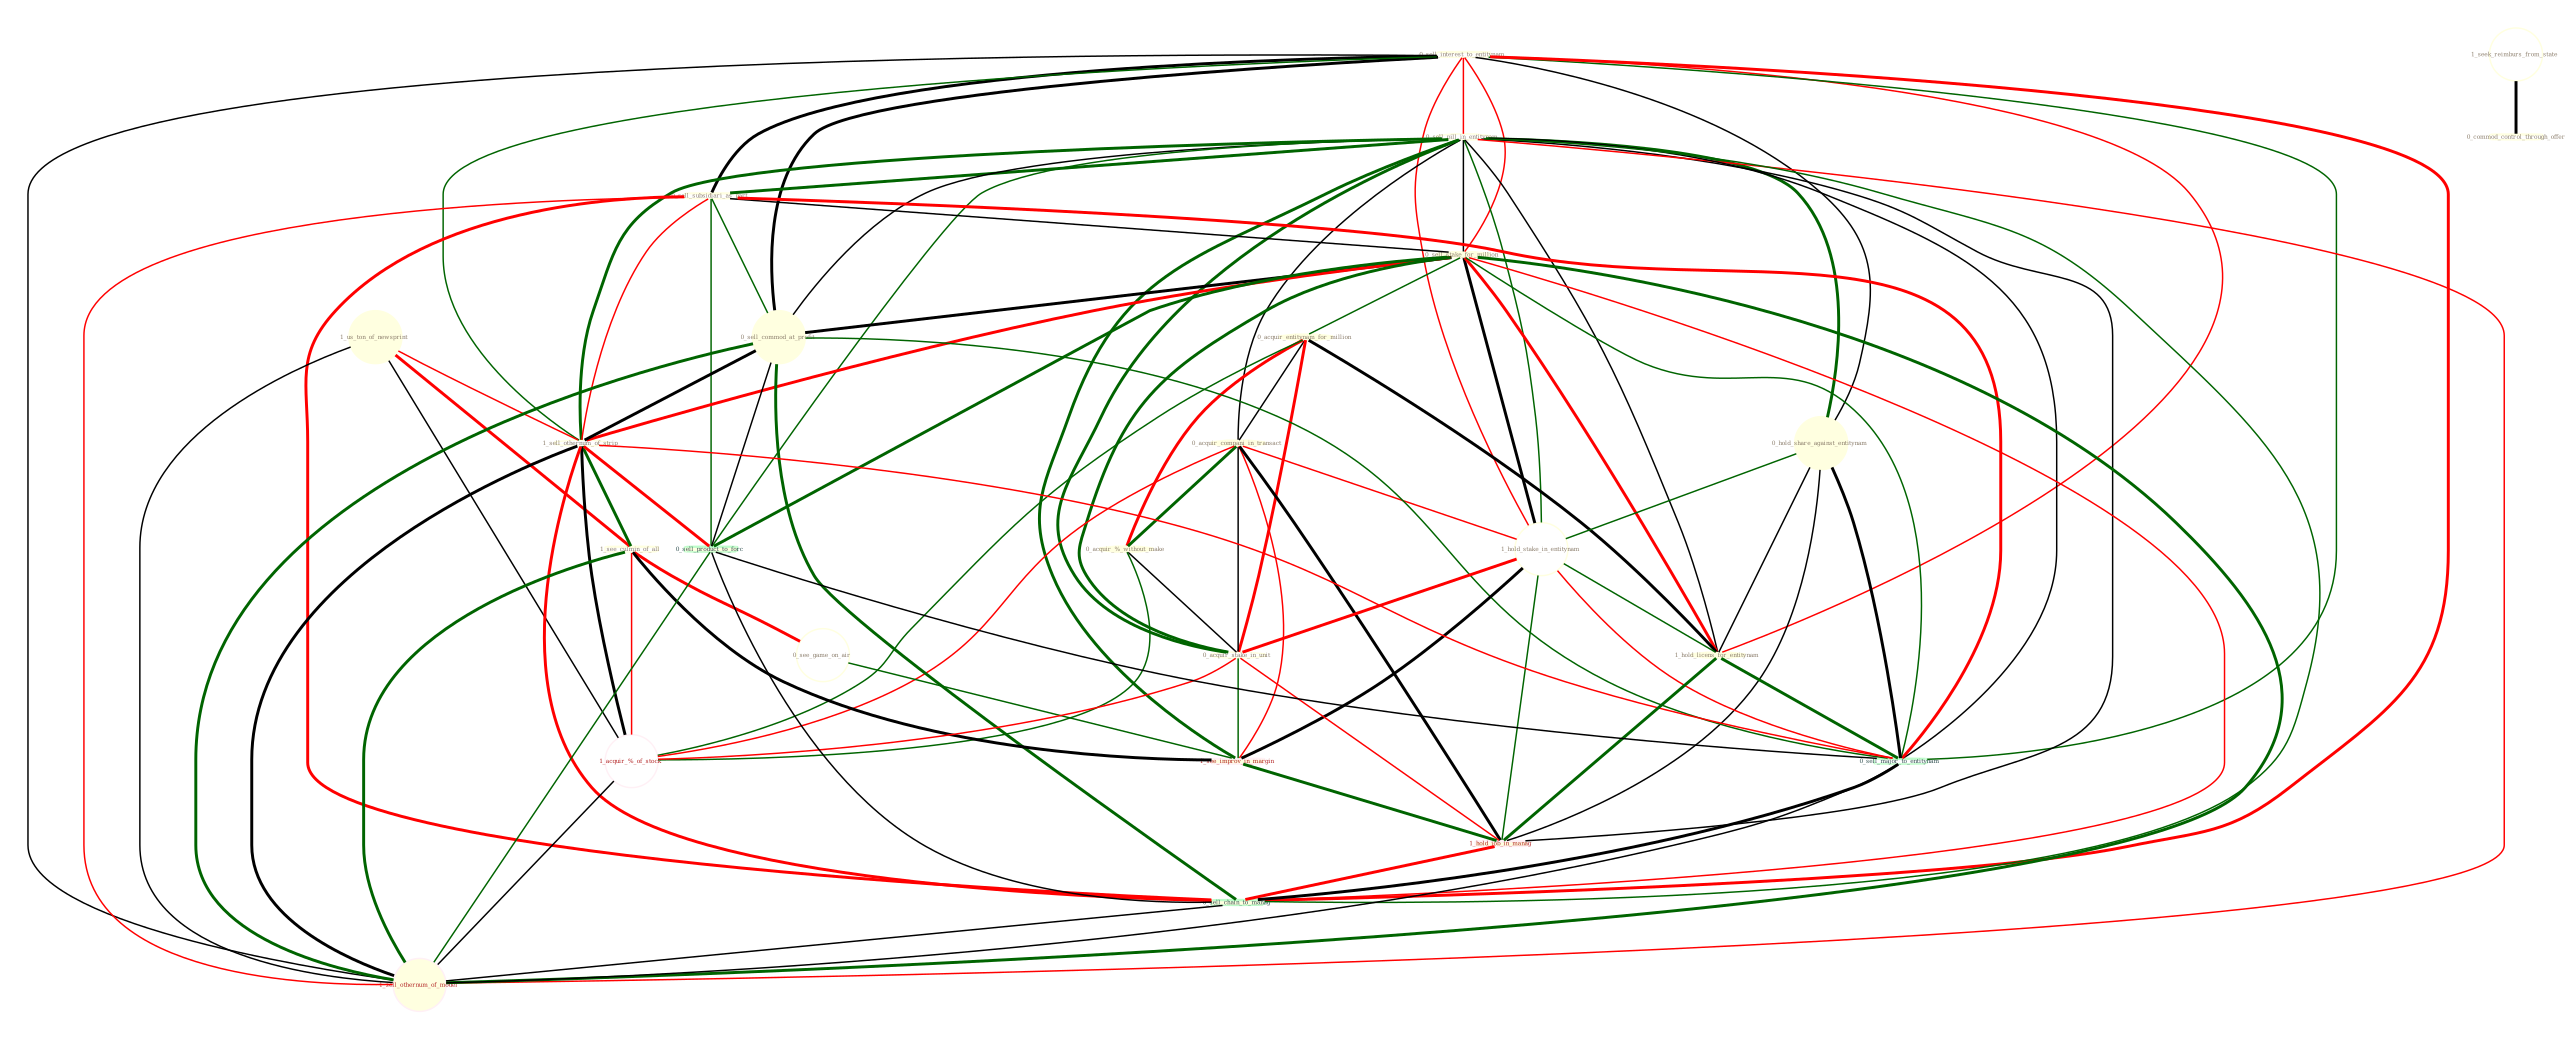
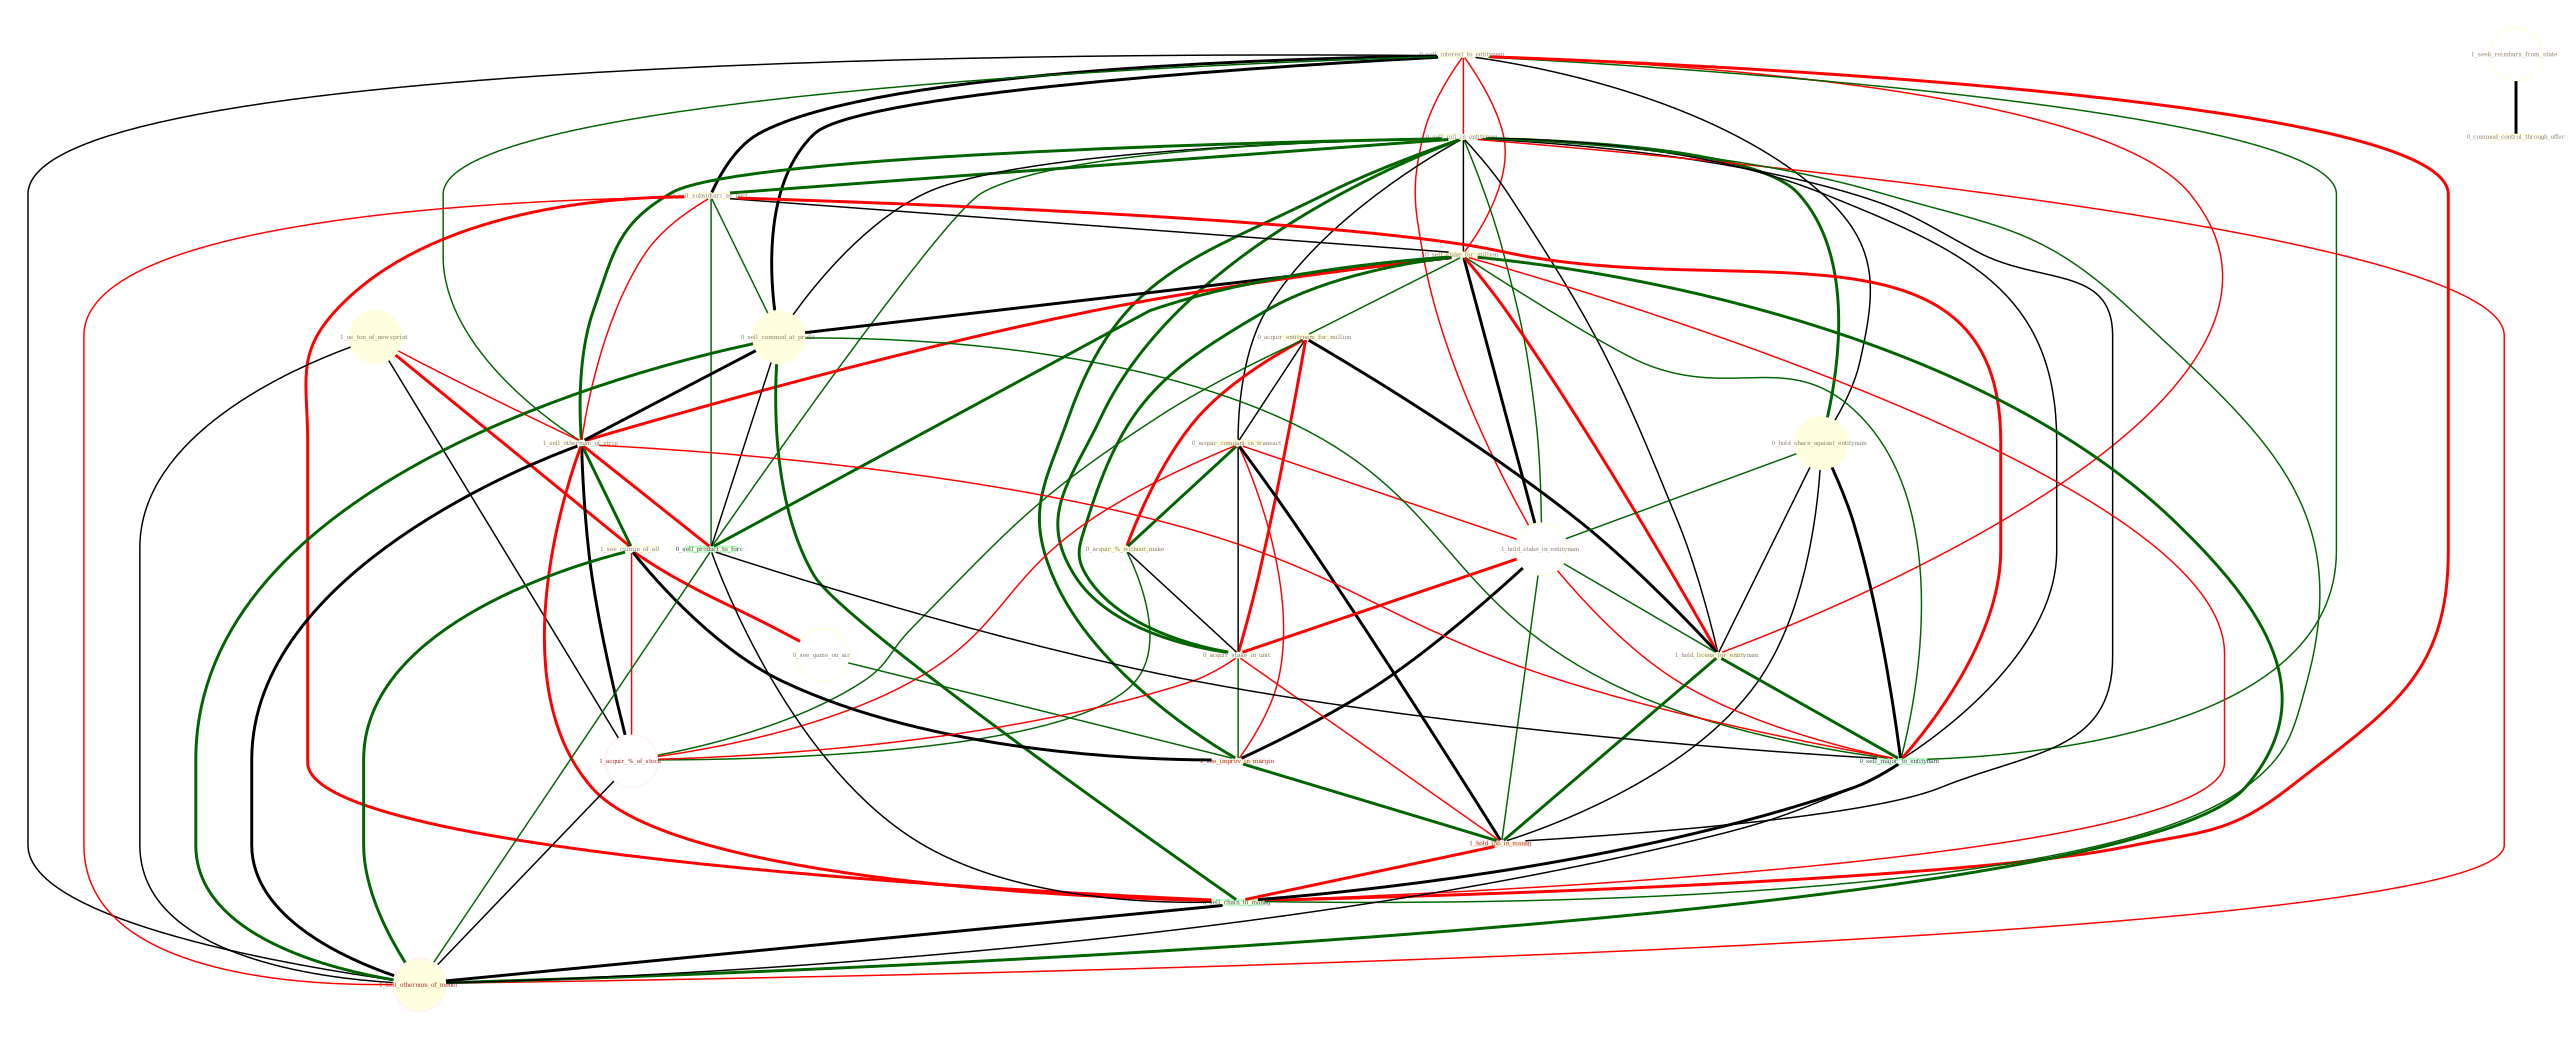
(834, 943) -> (834, 943)
